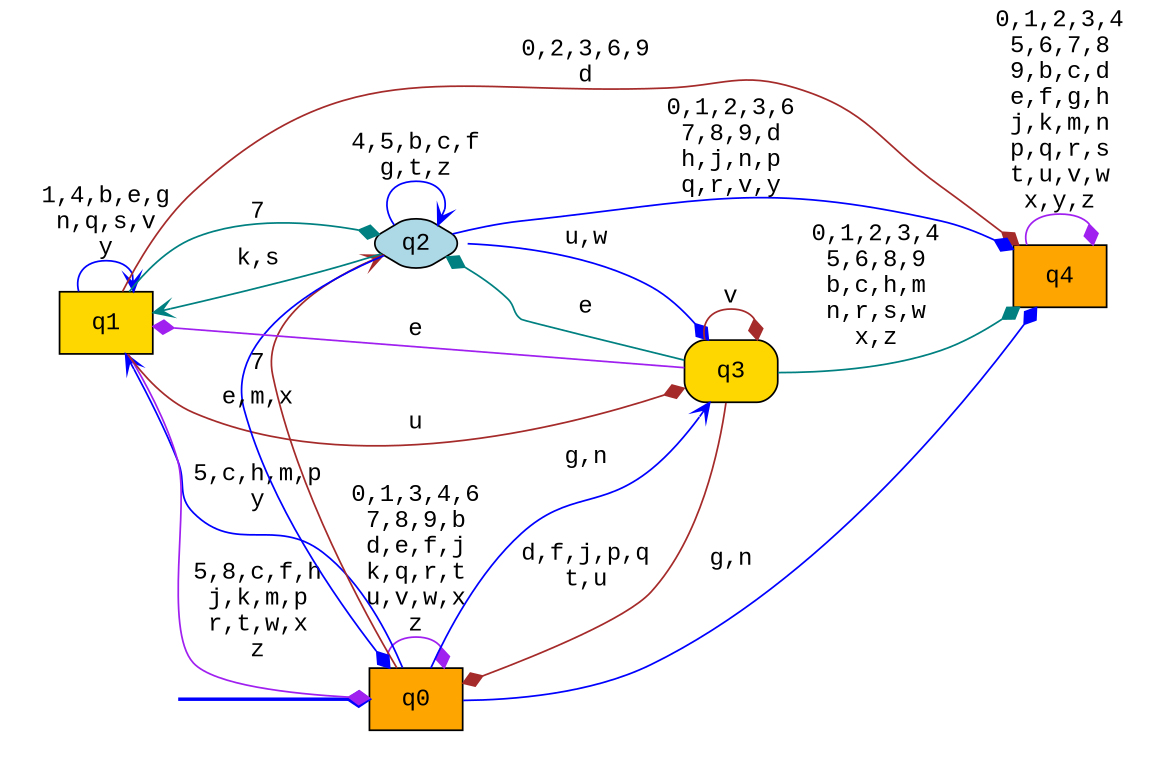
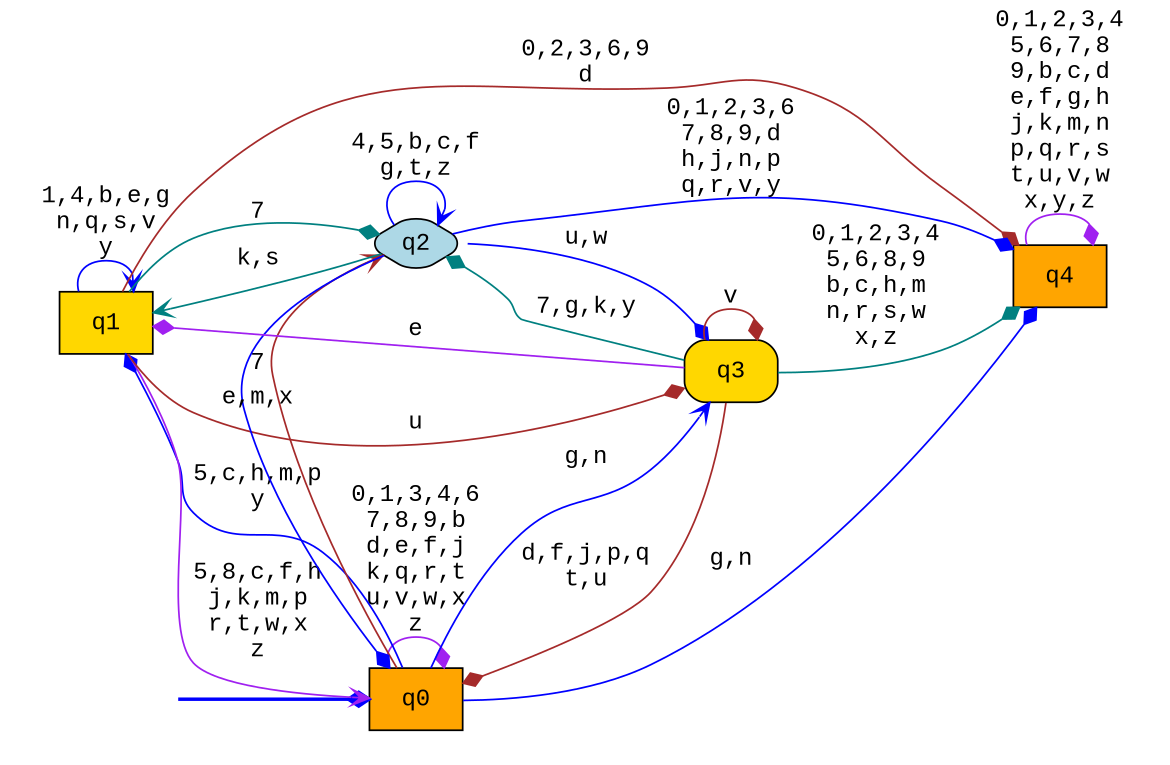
(586, 306) -> (586, 306)
(249, 535) -> (251, 535)
(178, 585) -> (178, 586)
